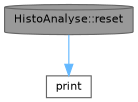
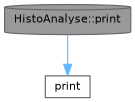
(69, 20) -> (68, 20)
